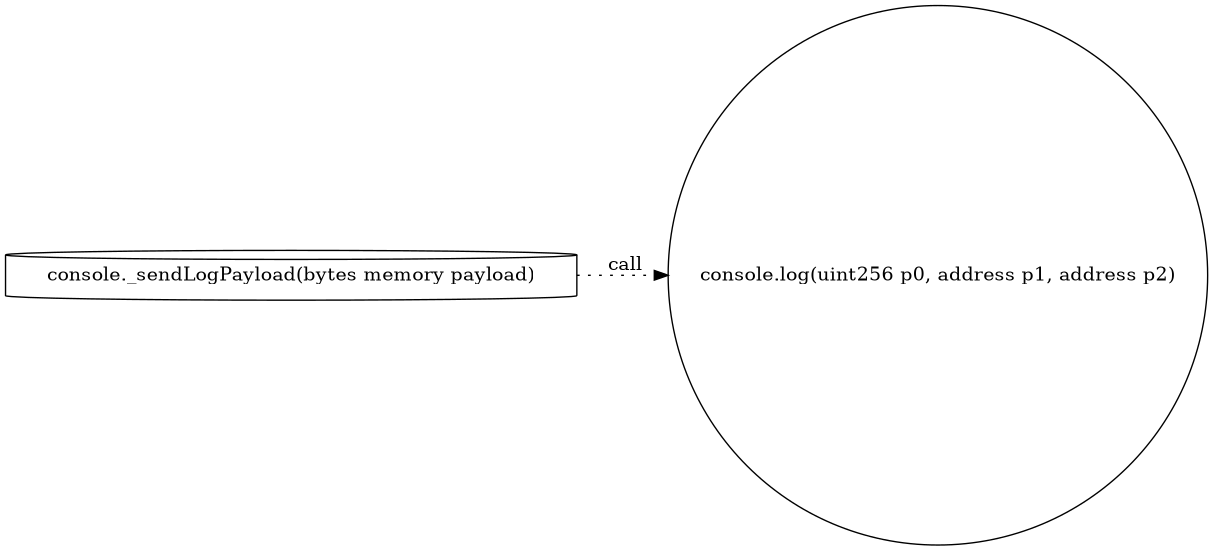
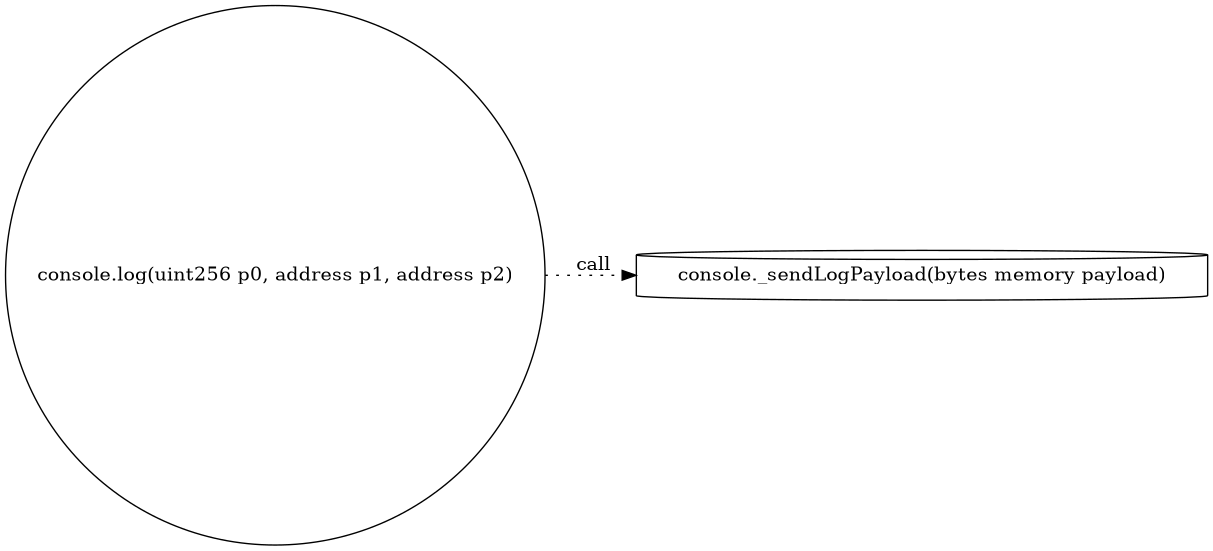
(615, 275) -> (584, 275)
